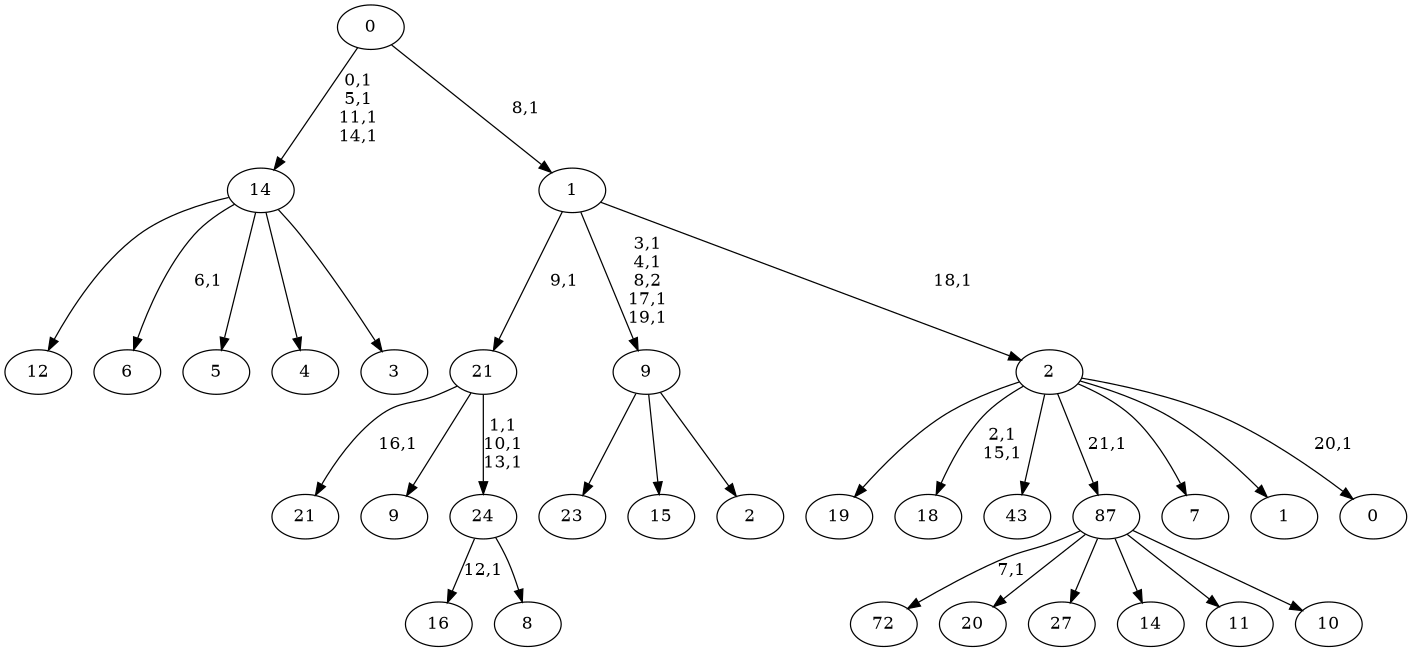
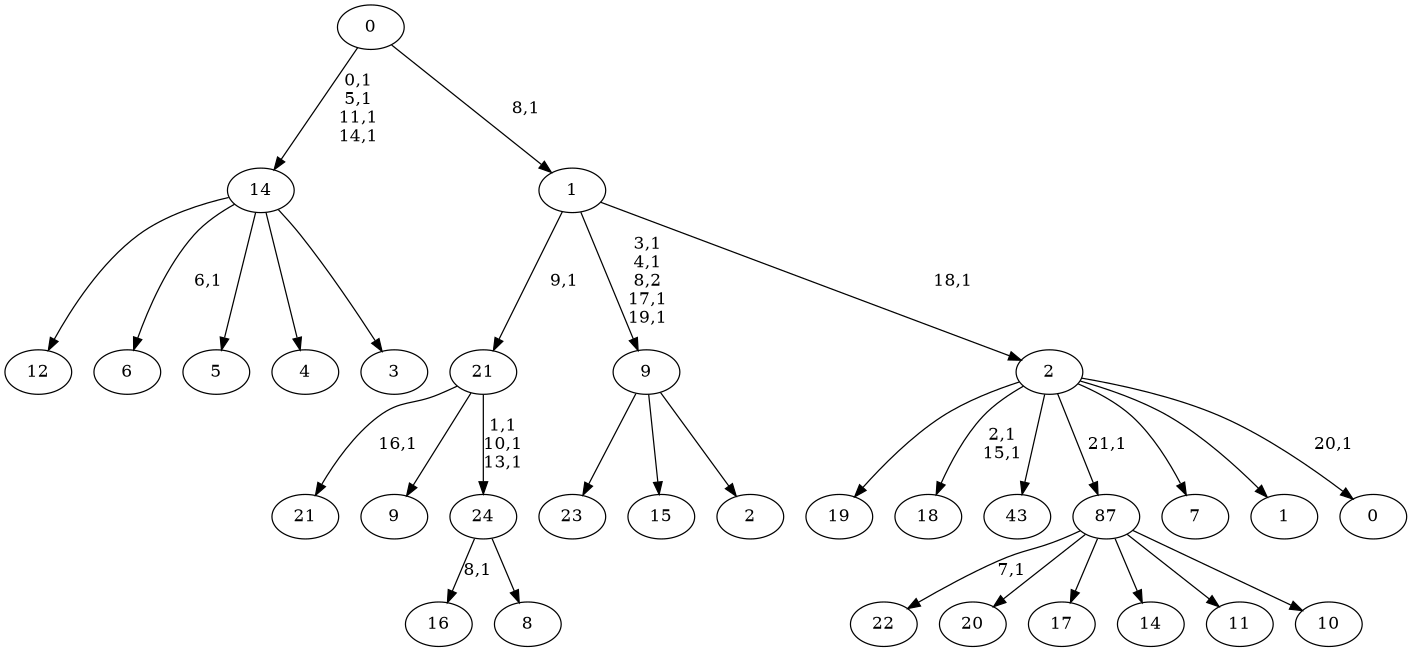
(483, 570) -> (478, 570)
(884, 624) -> (884, 624)
(1062, 624) -> (1062, 624)
